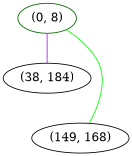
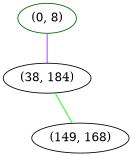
(101, 71) -> (64, 108)
